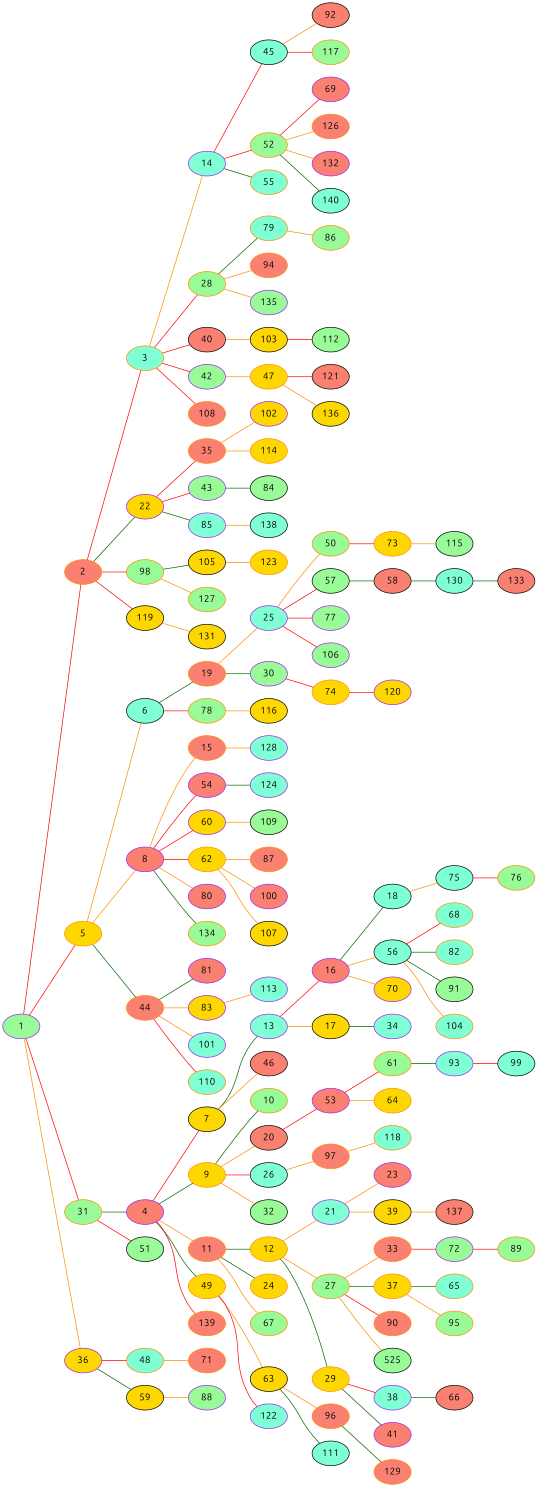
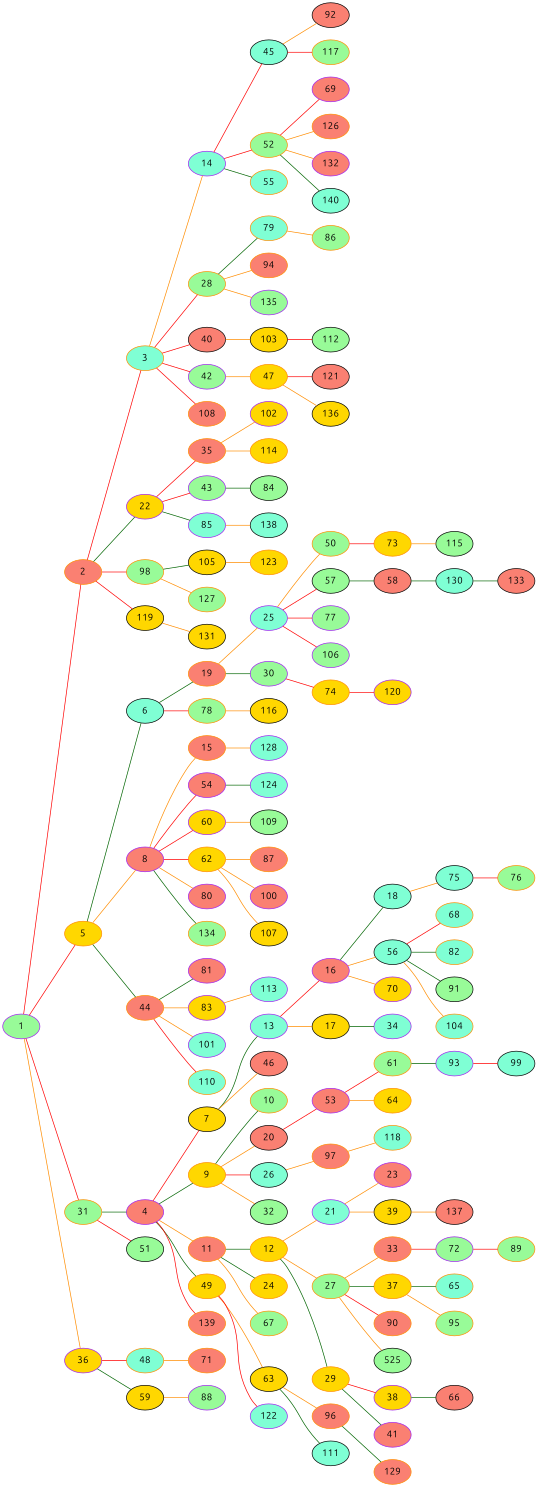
(114, 822) -> (114, 822)
(393, 1398) -> (393, 1398)
